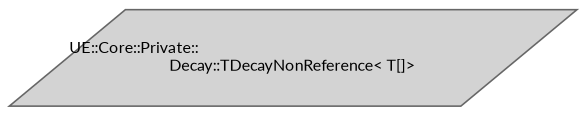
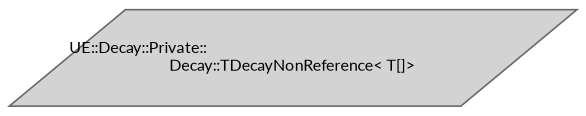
(293, 58) -> (293, 58)
